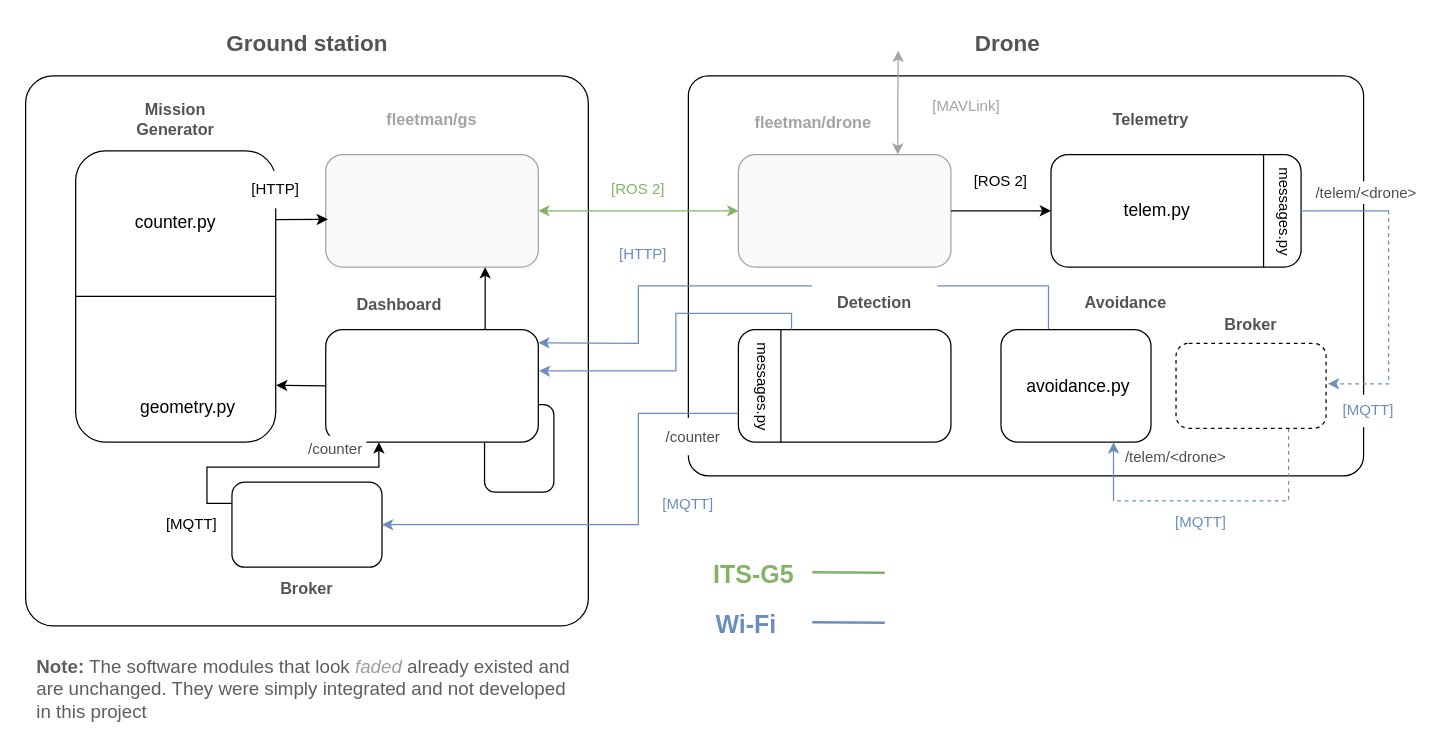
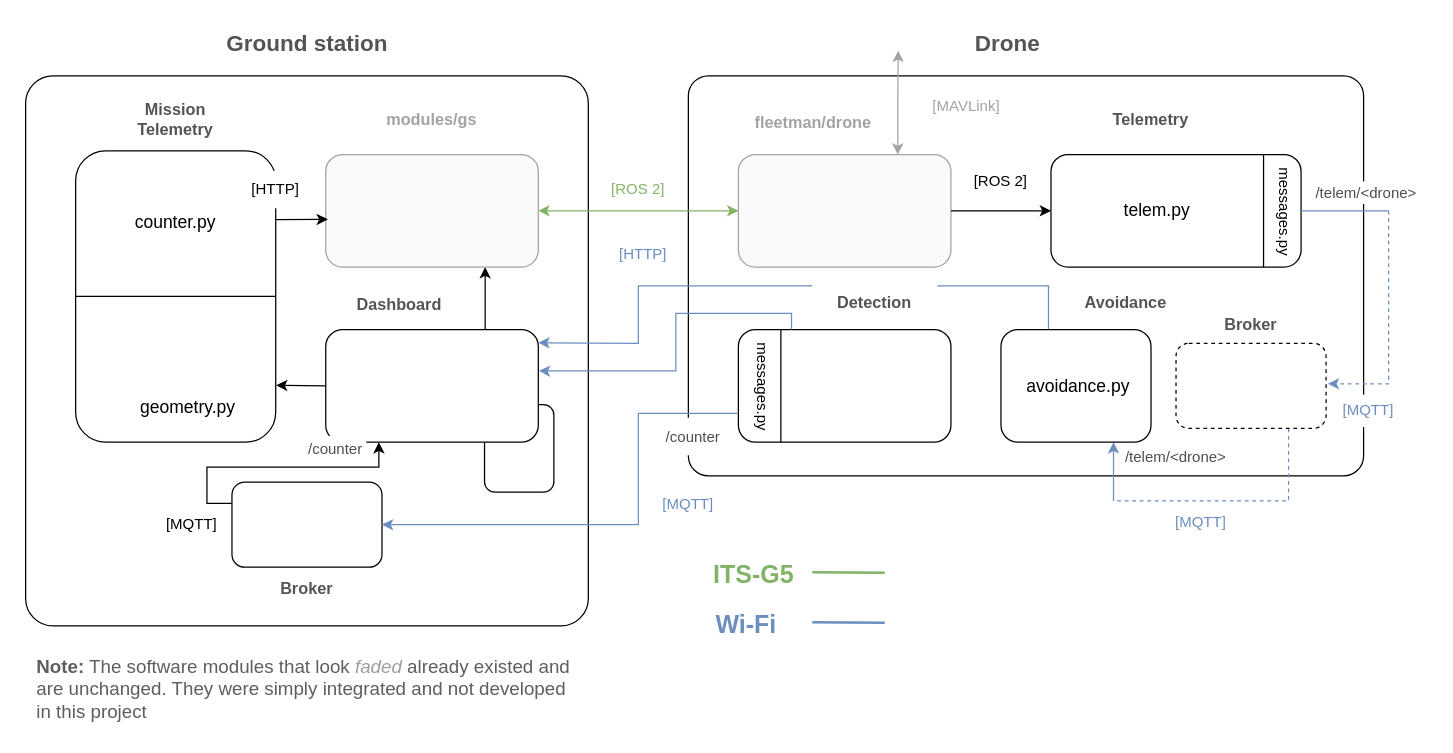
(176, 119) -> (176, 119)
(432, 119) -> (432, 119)
